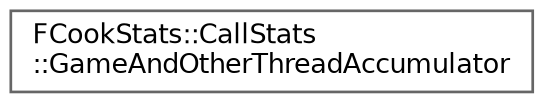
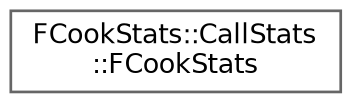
(272, 51) -> (176, 51)
